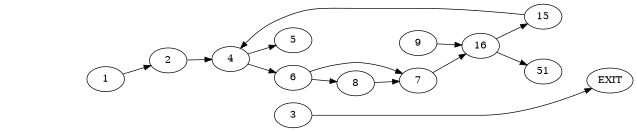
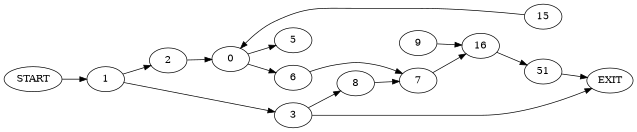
(509, 33) -> none
(231, 59) -> (231, 59)
none -> (571, 75)
none -> (33, 79)
(321, 80) -> (321, 101)
none -> (196, 97)
